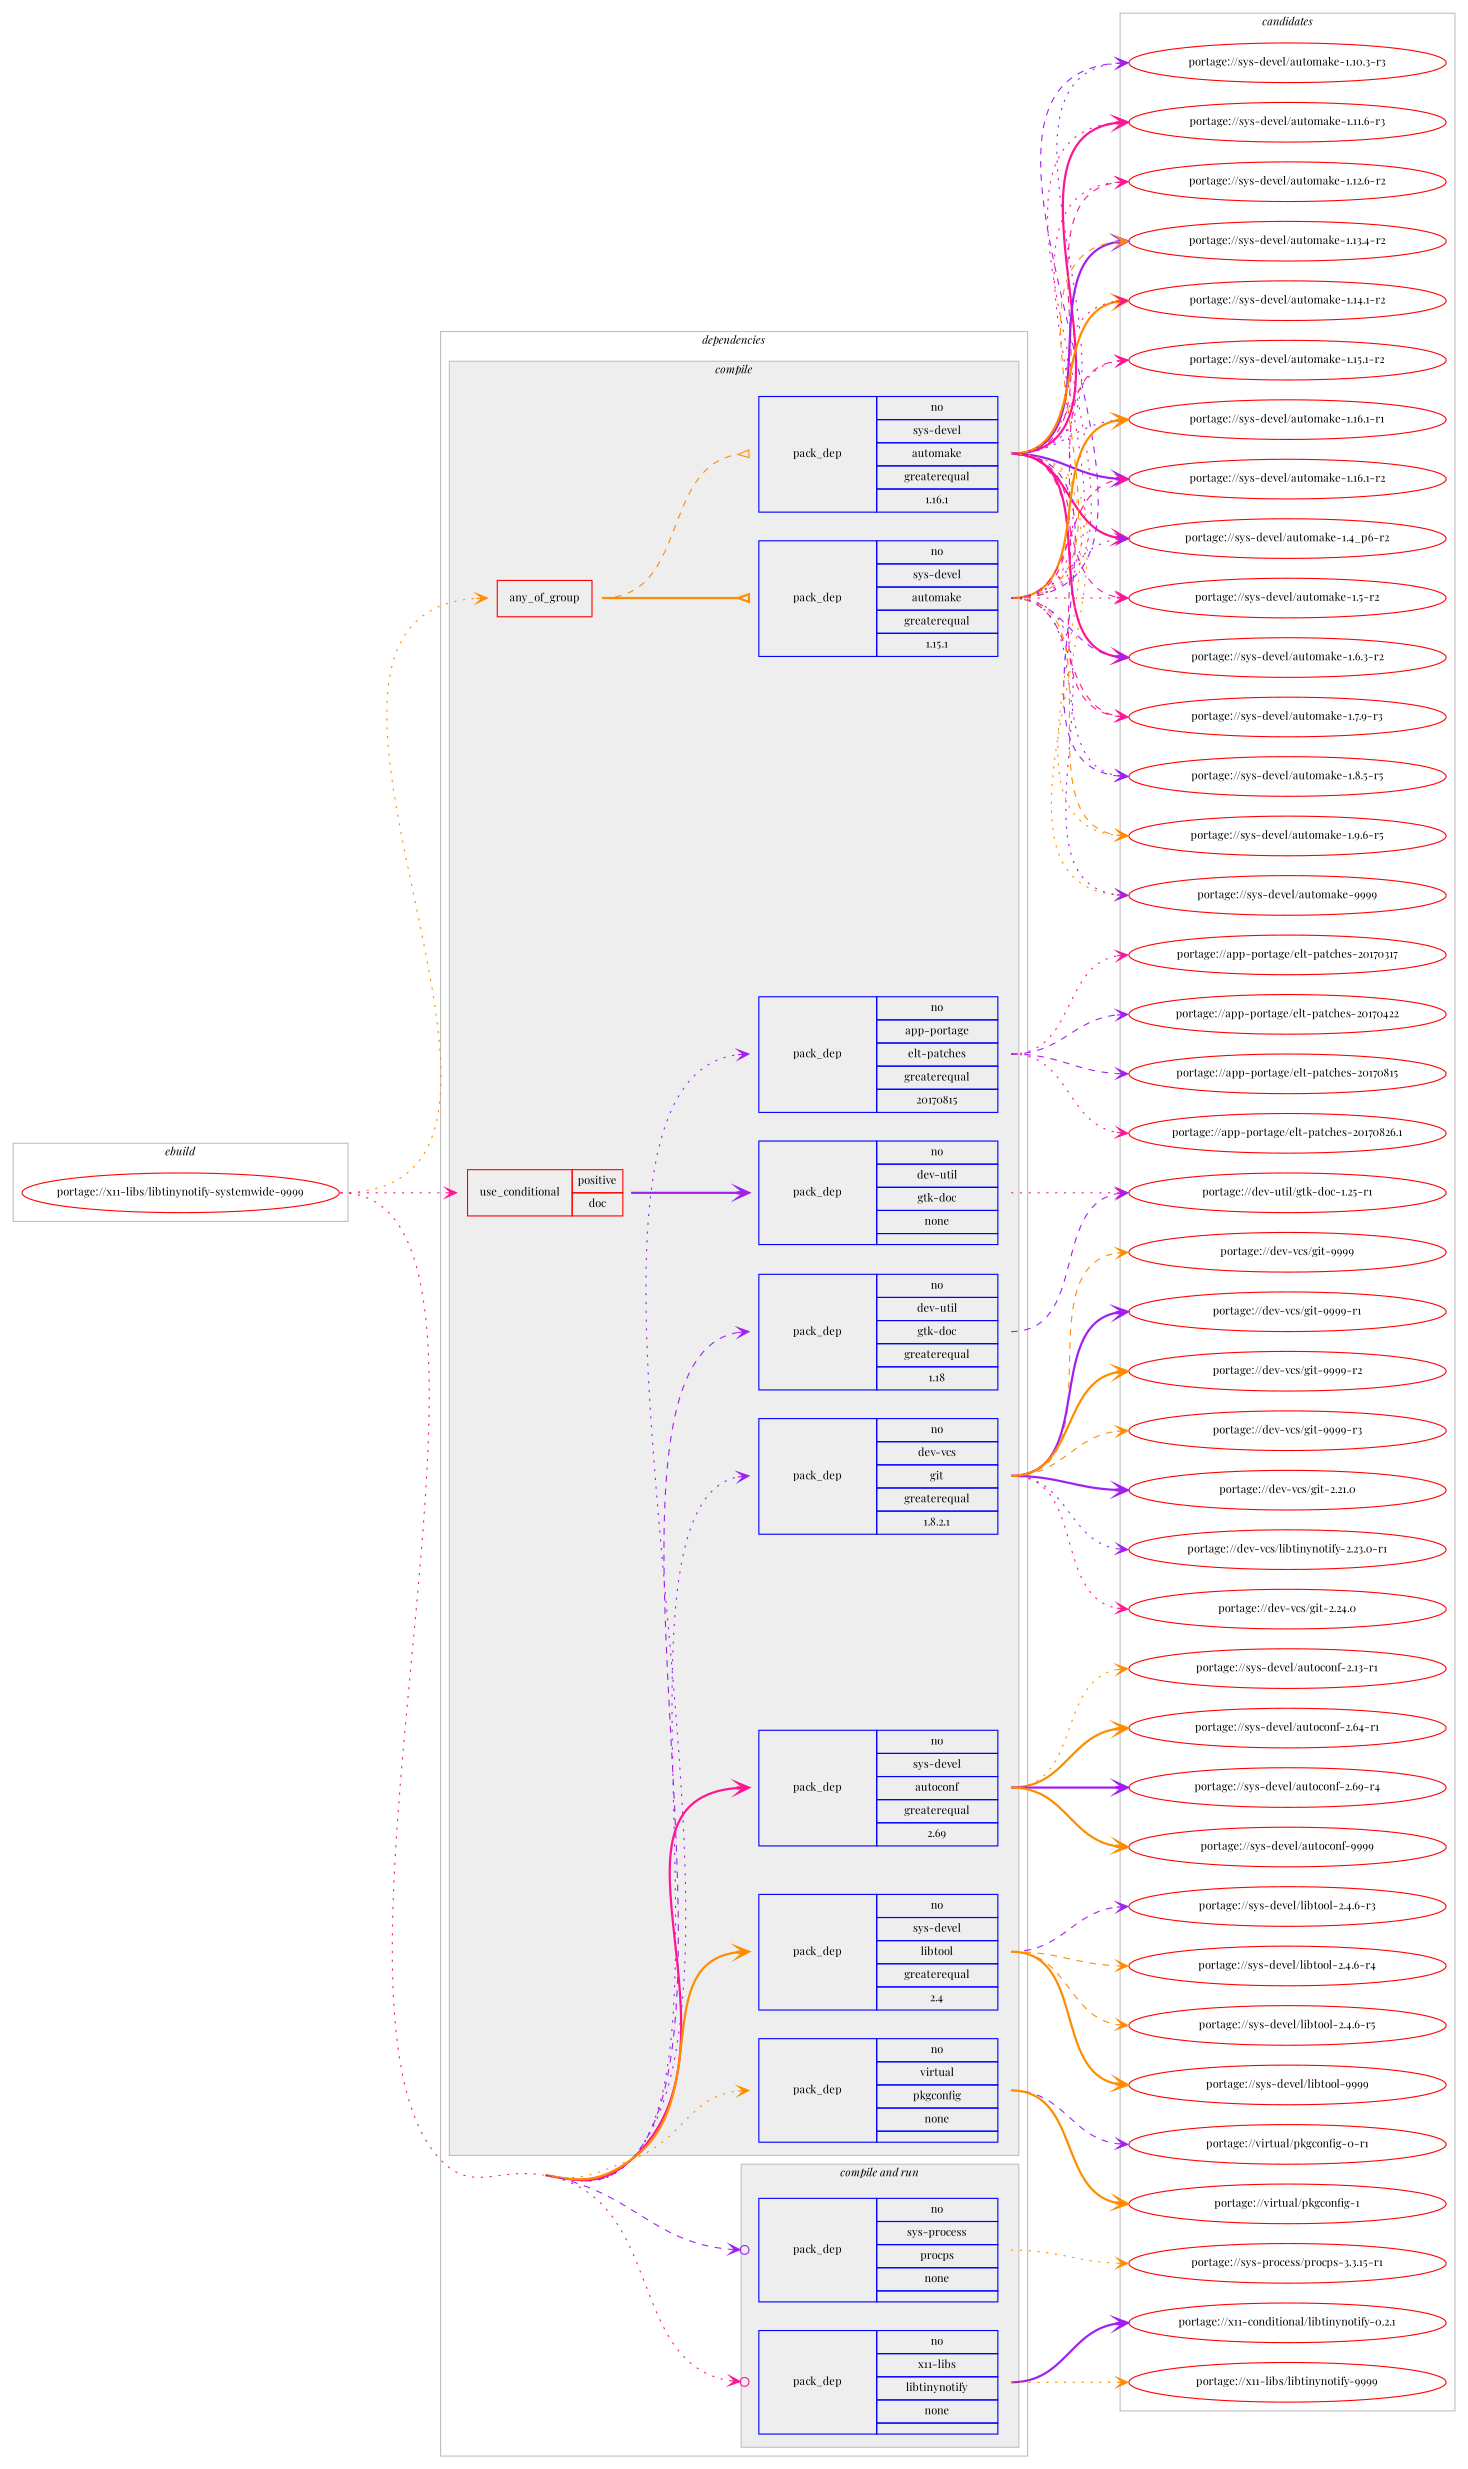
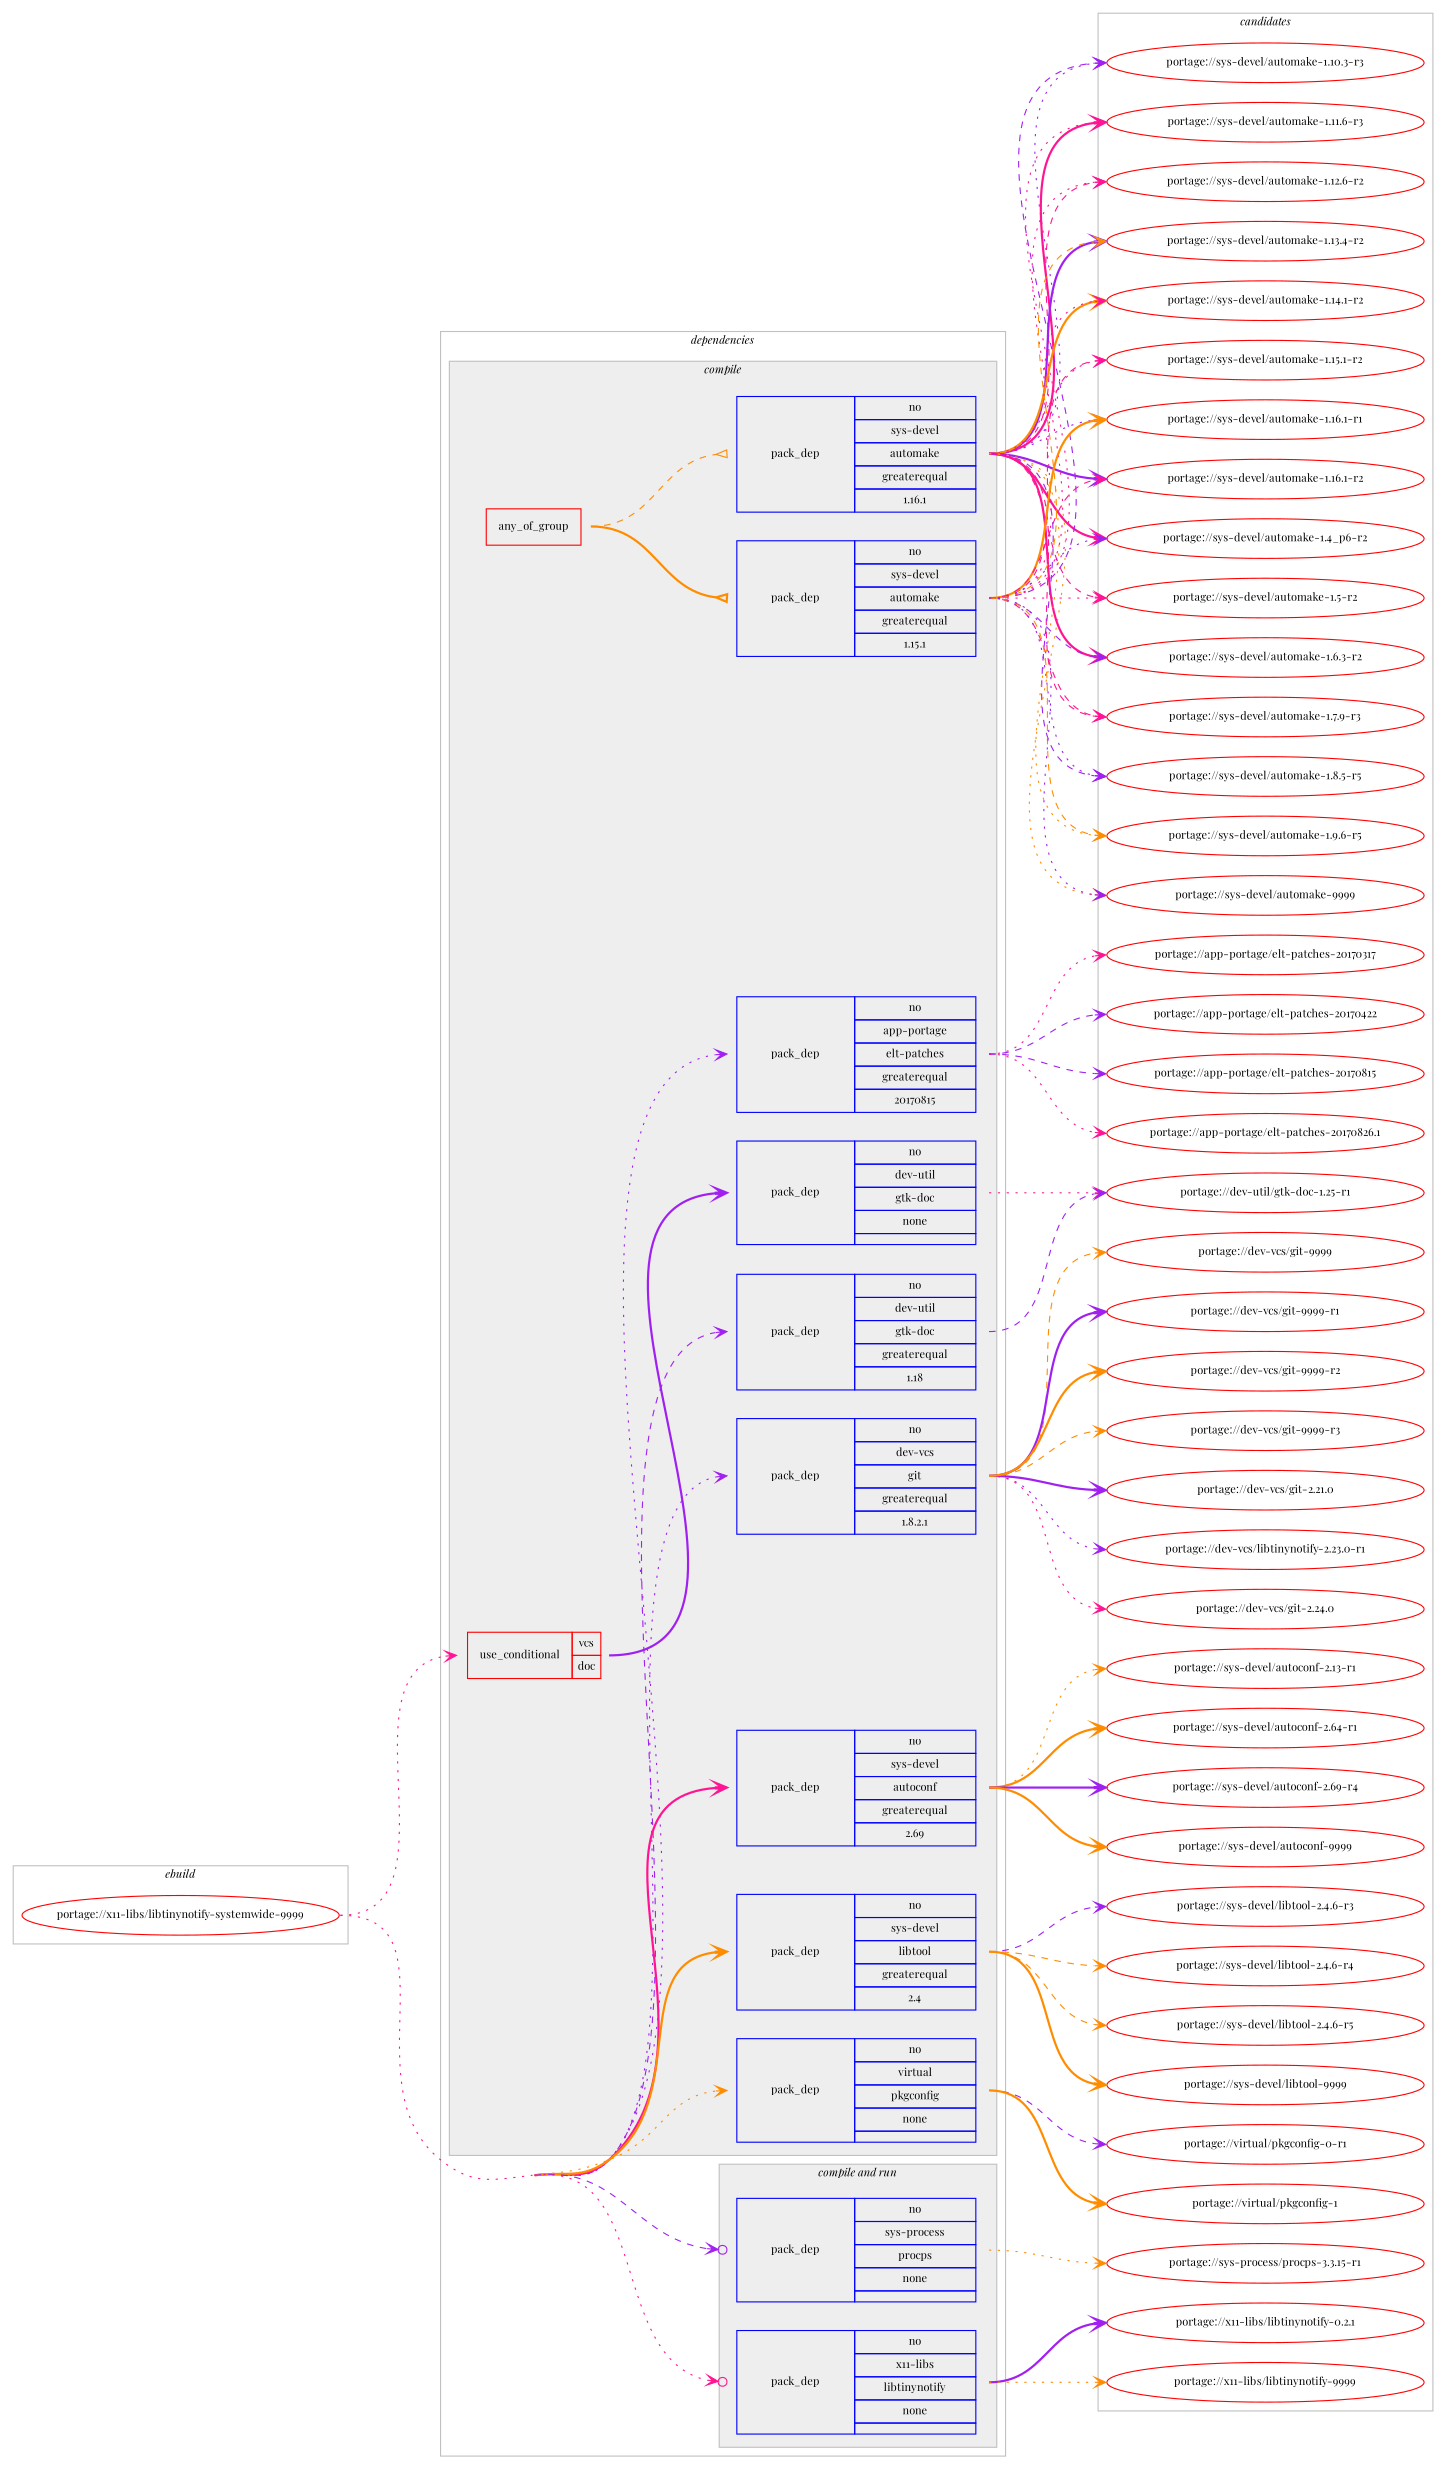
(415, 901) -> none
(598, 1181) -> (586, 1643)
(1288, 2323) -> (1265, 2323)
